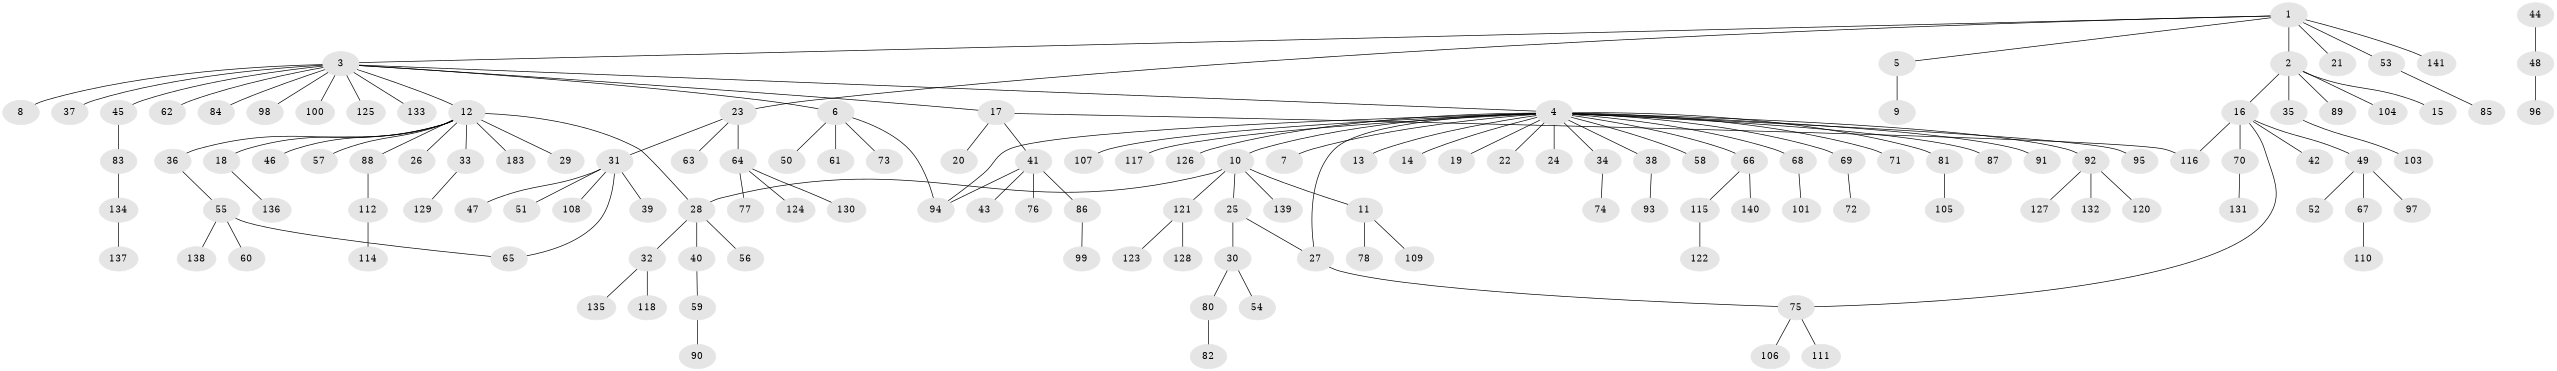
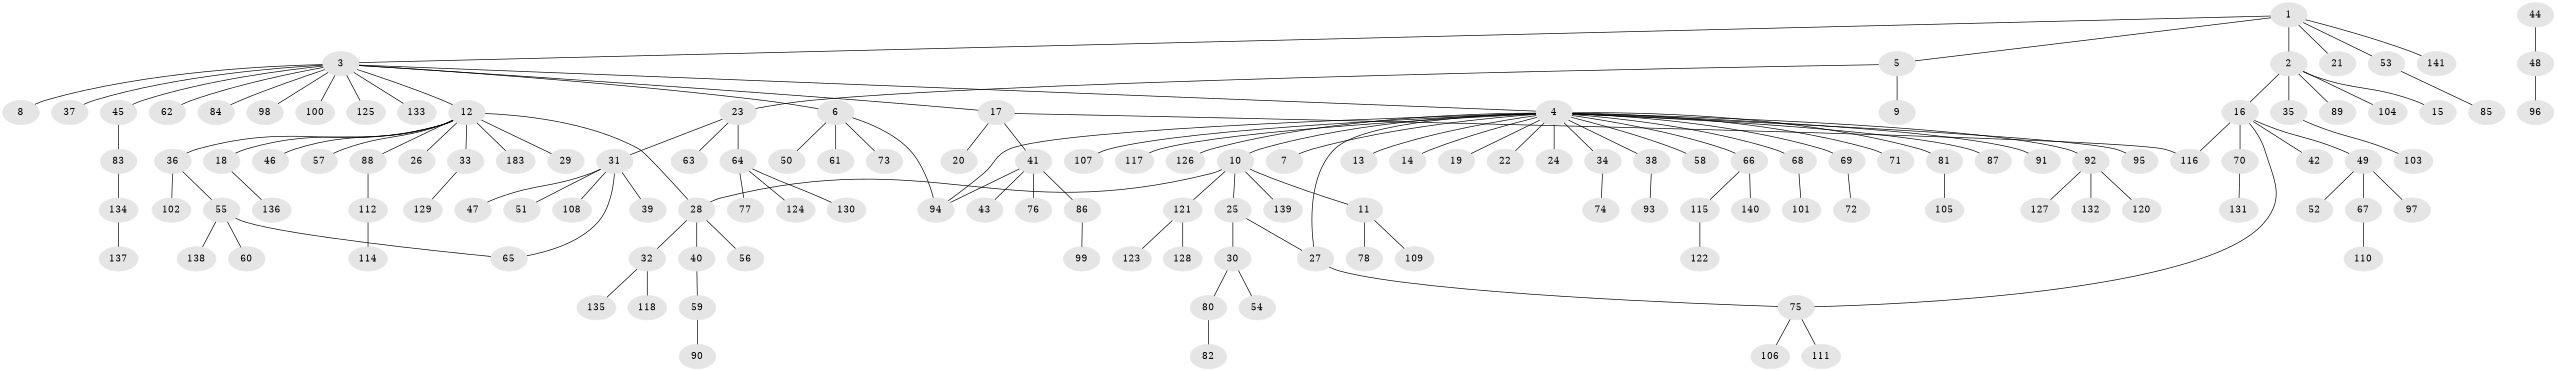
(1512, 46) -> (1317, 77)
none -> (171, 210)
